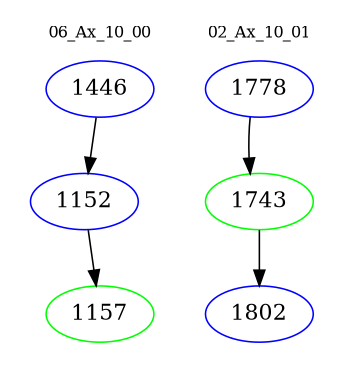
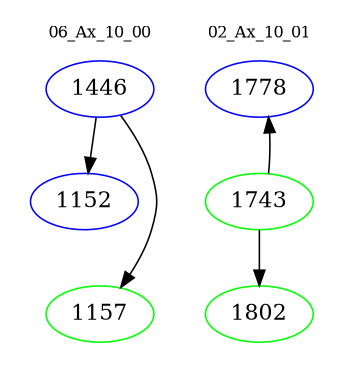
(249, 137) -> (270, 153)
(91, 250) -> (156, 194)
(259, 314) -> (259, 314)
